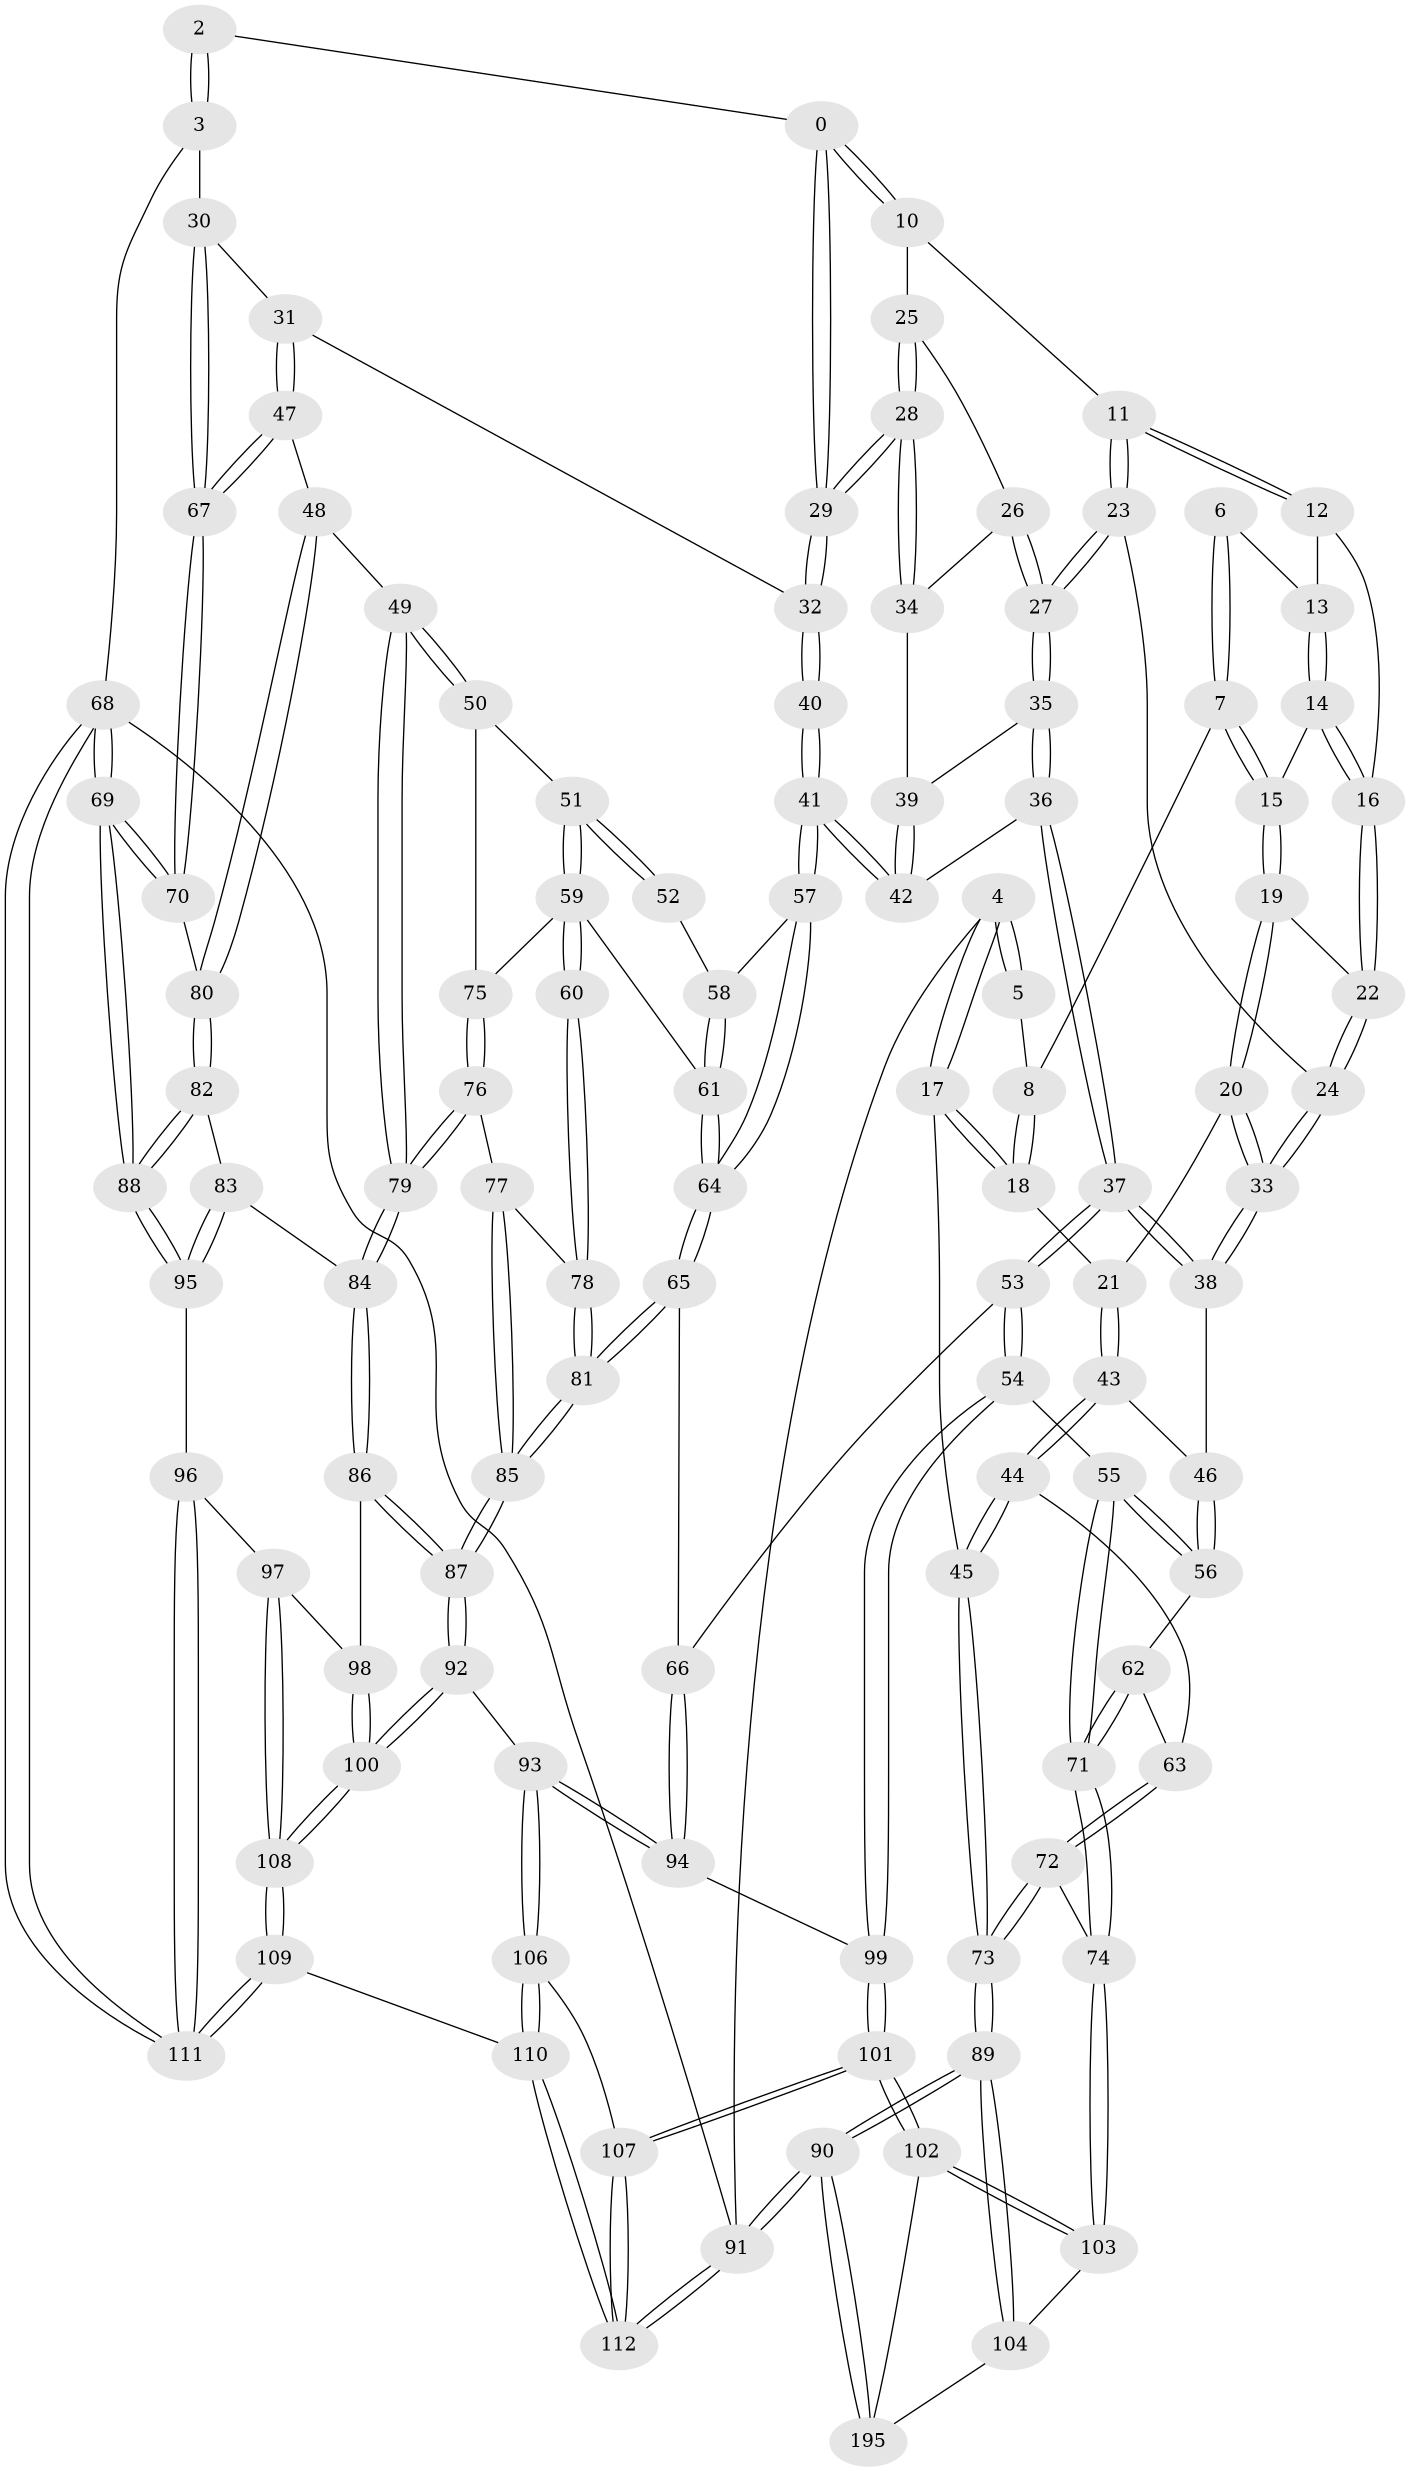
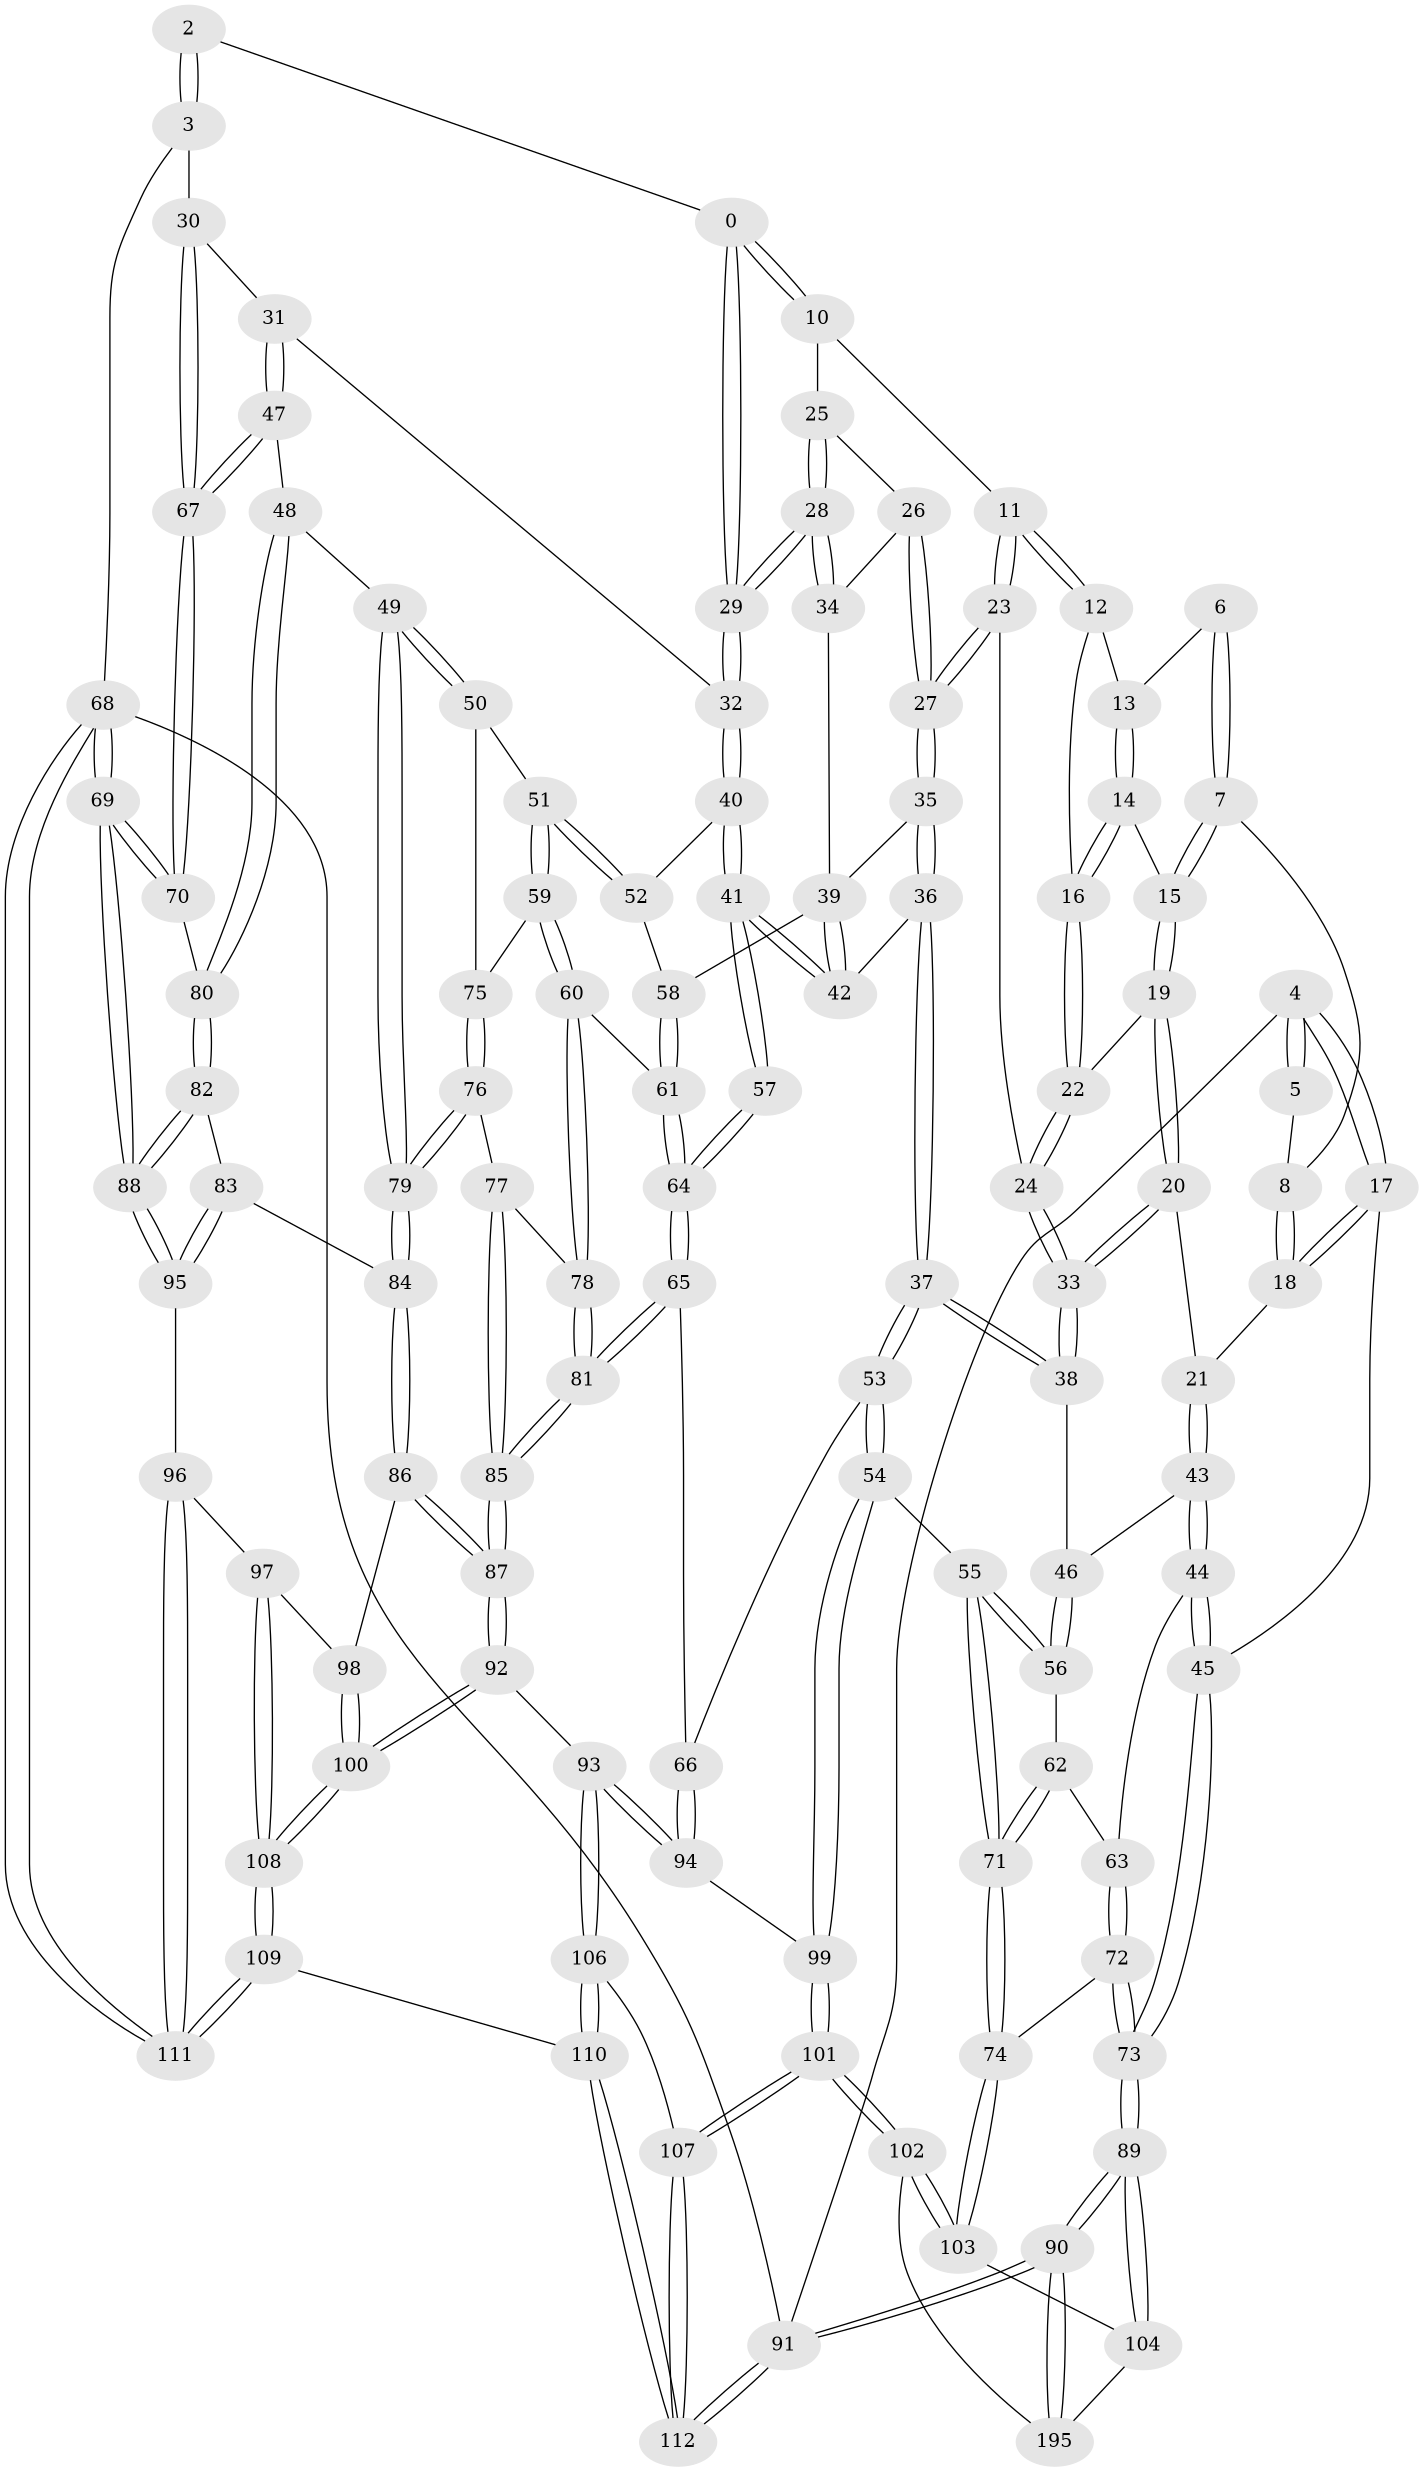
none -> (684, 850)
(763, 946) -> (757, 941)
(641, 995) -> (620, 1043)
